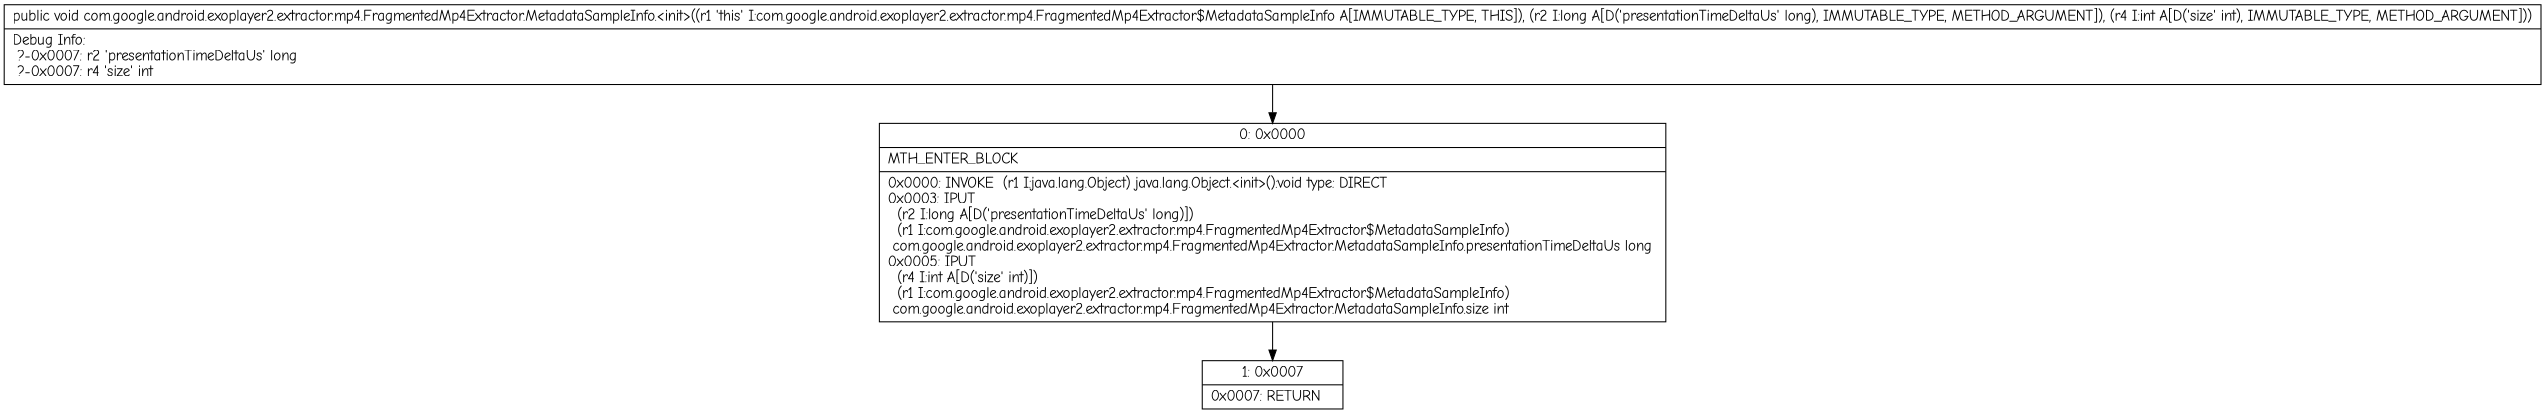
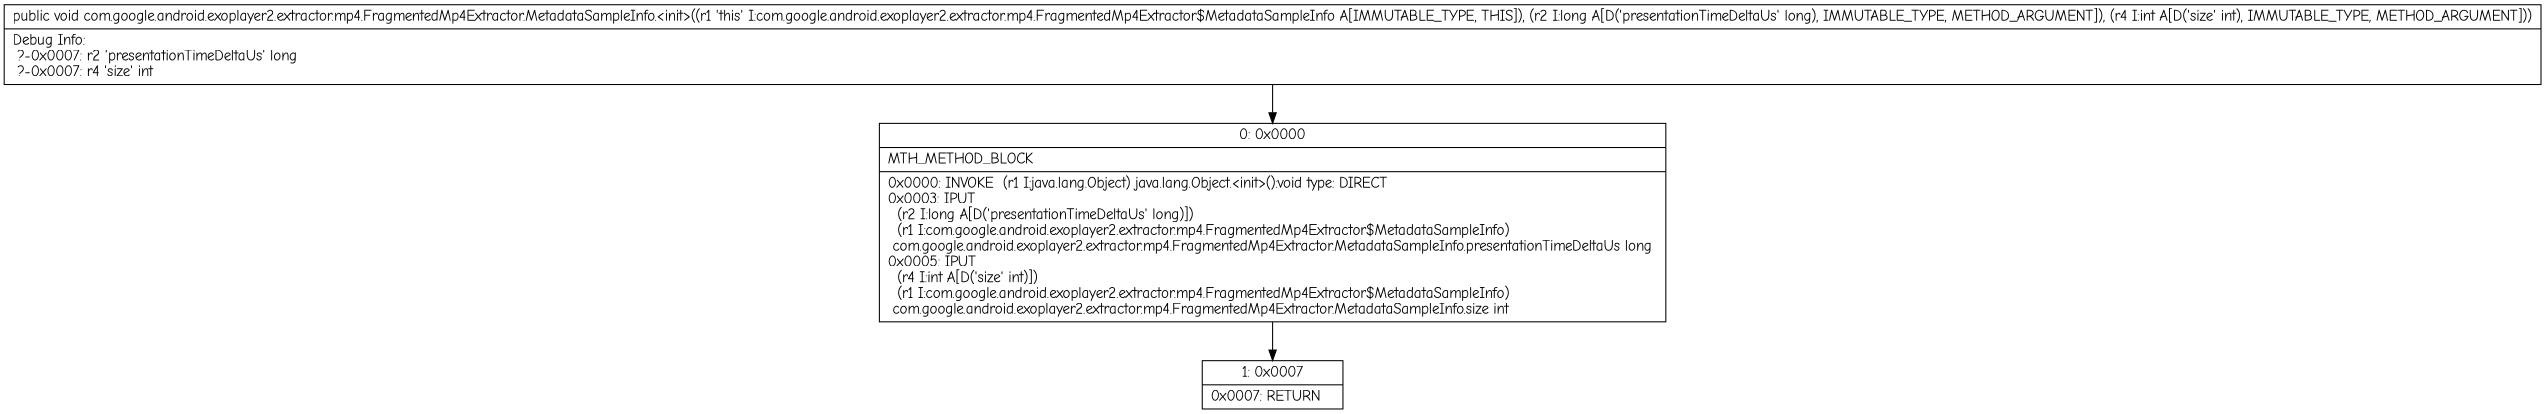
(953, 159) -> (961, 159)
